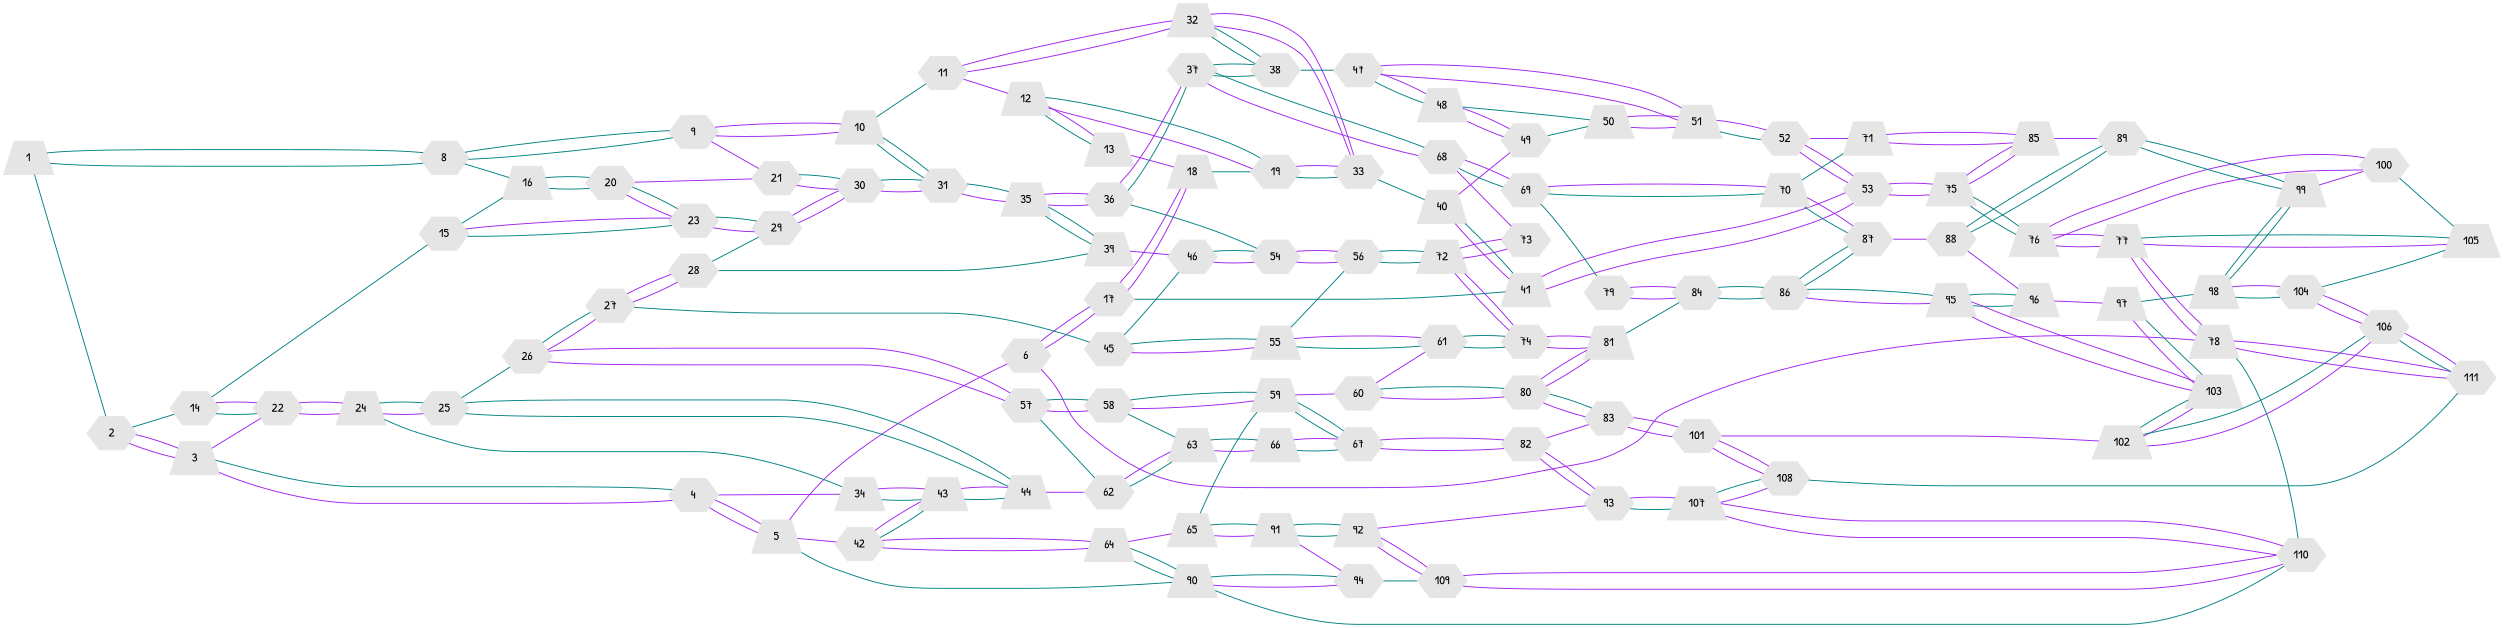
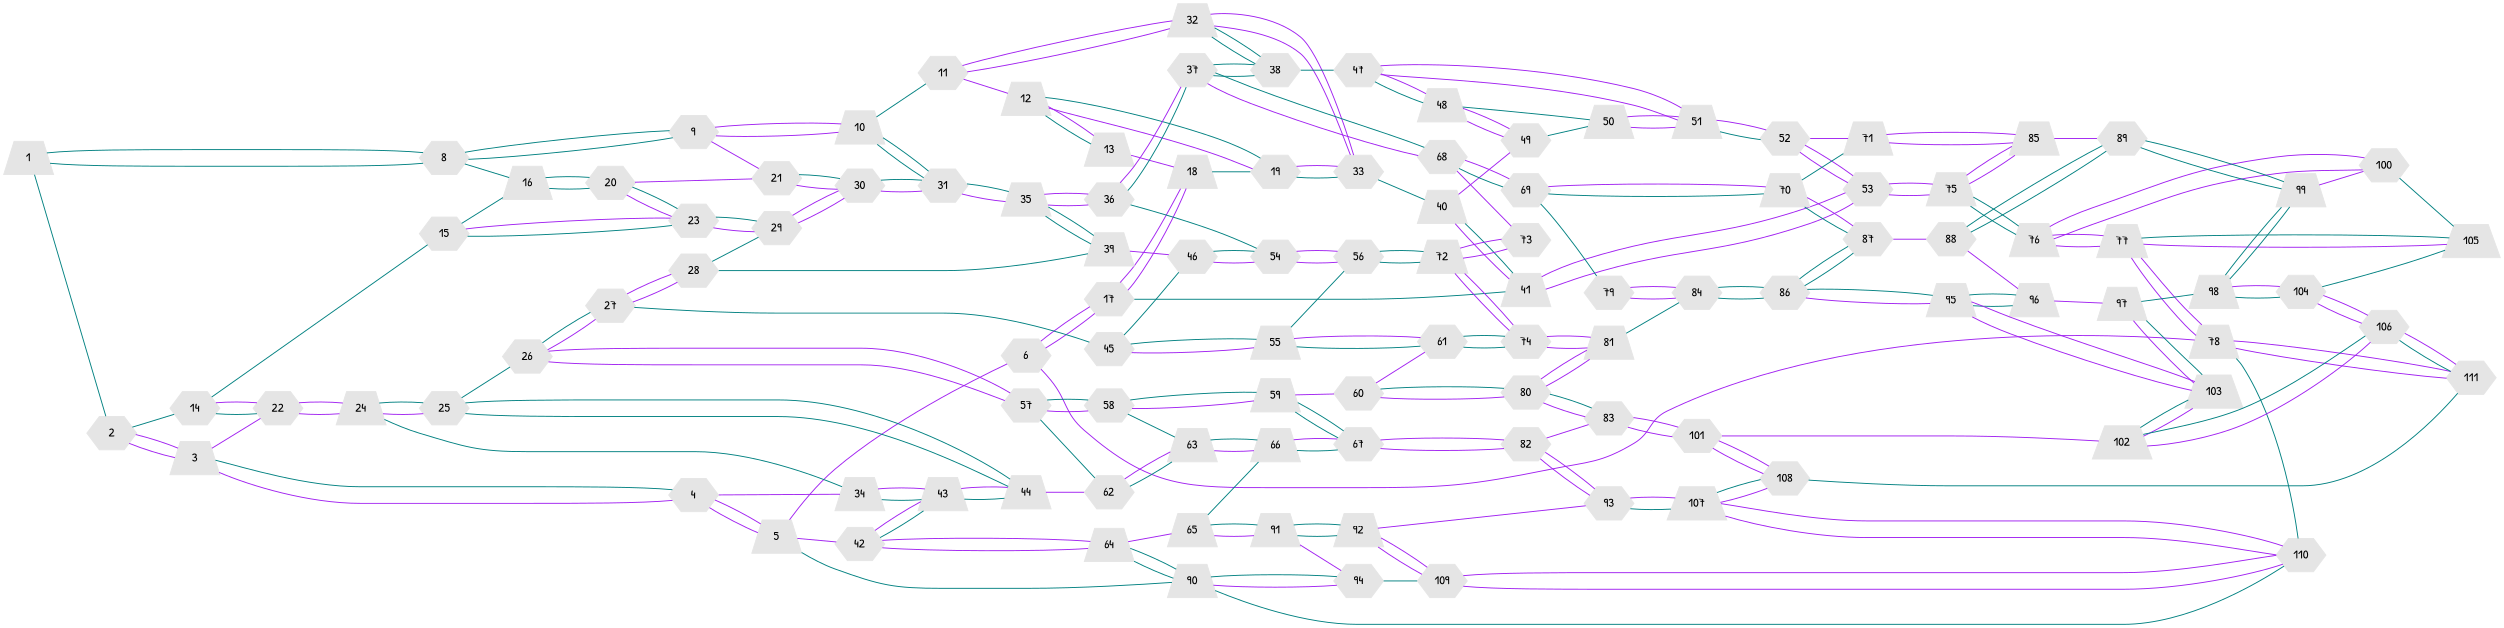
(1226, 461) -> (1228, 494)
